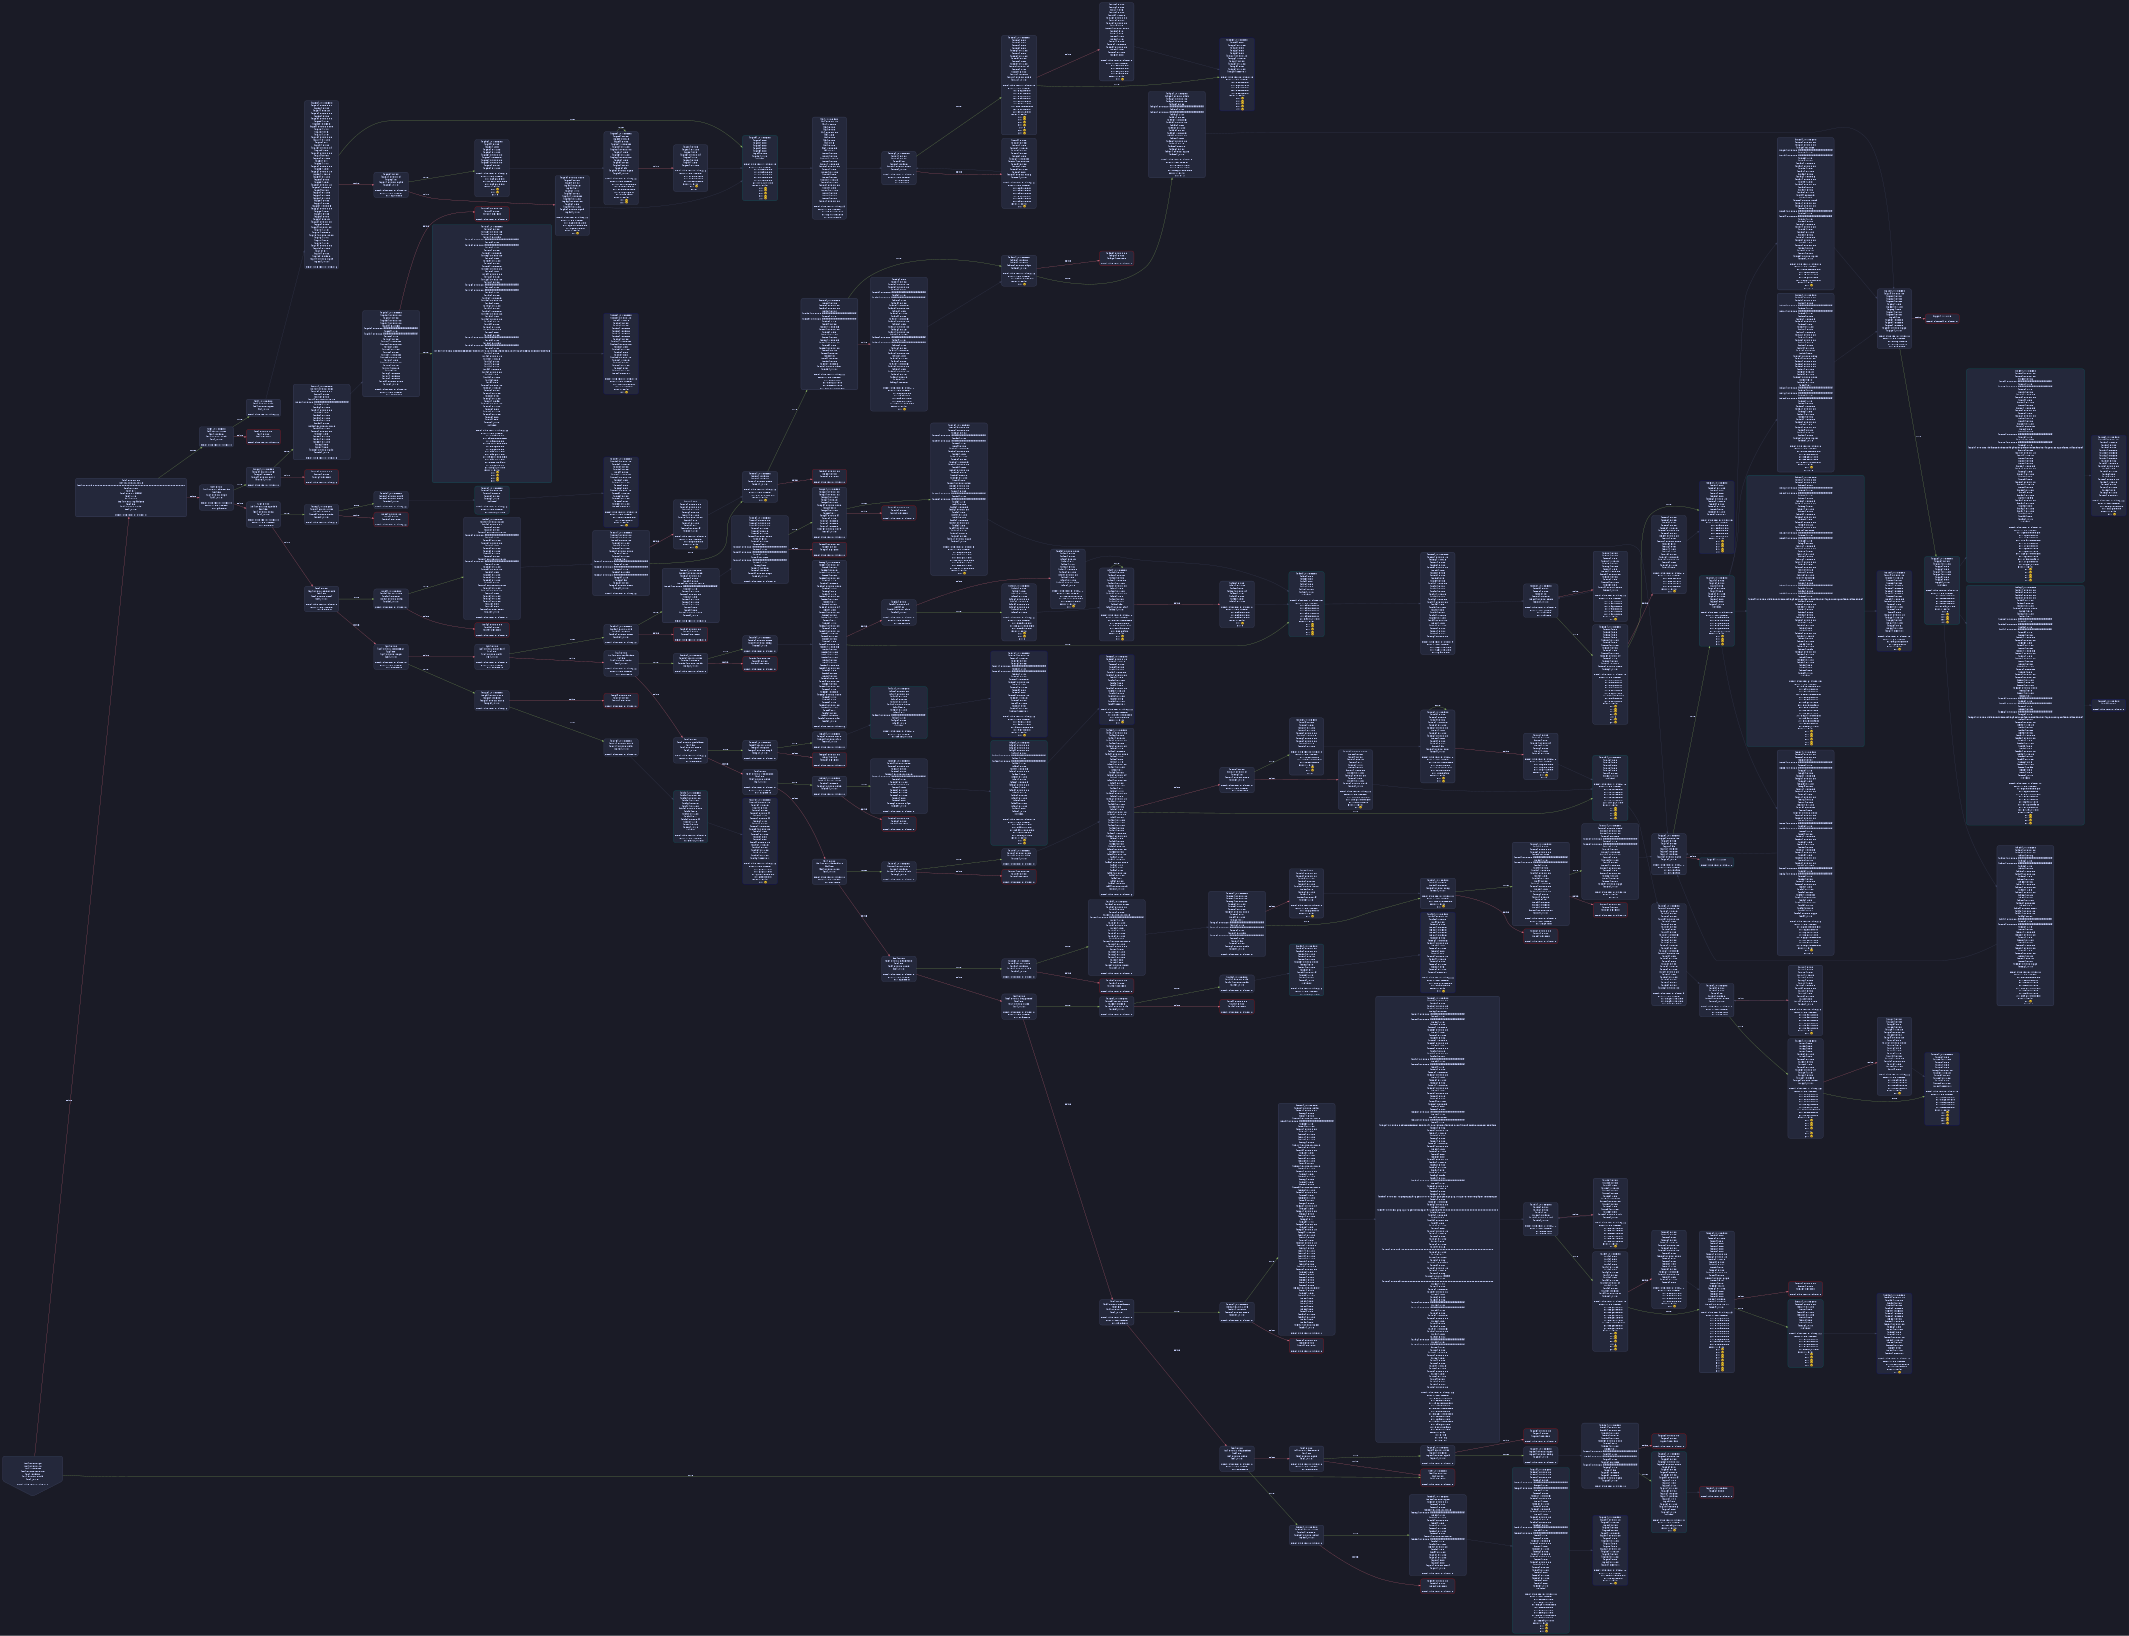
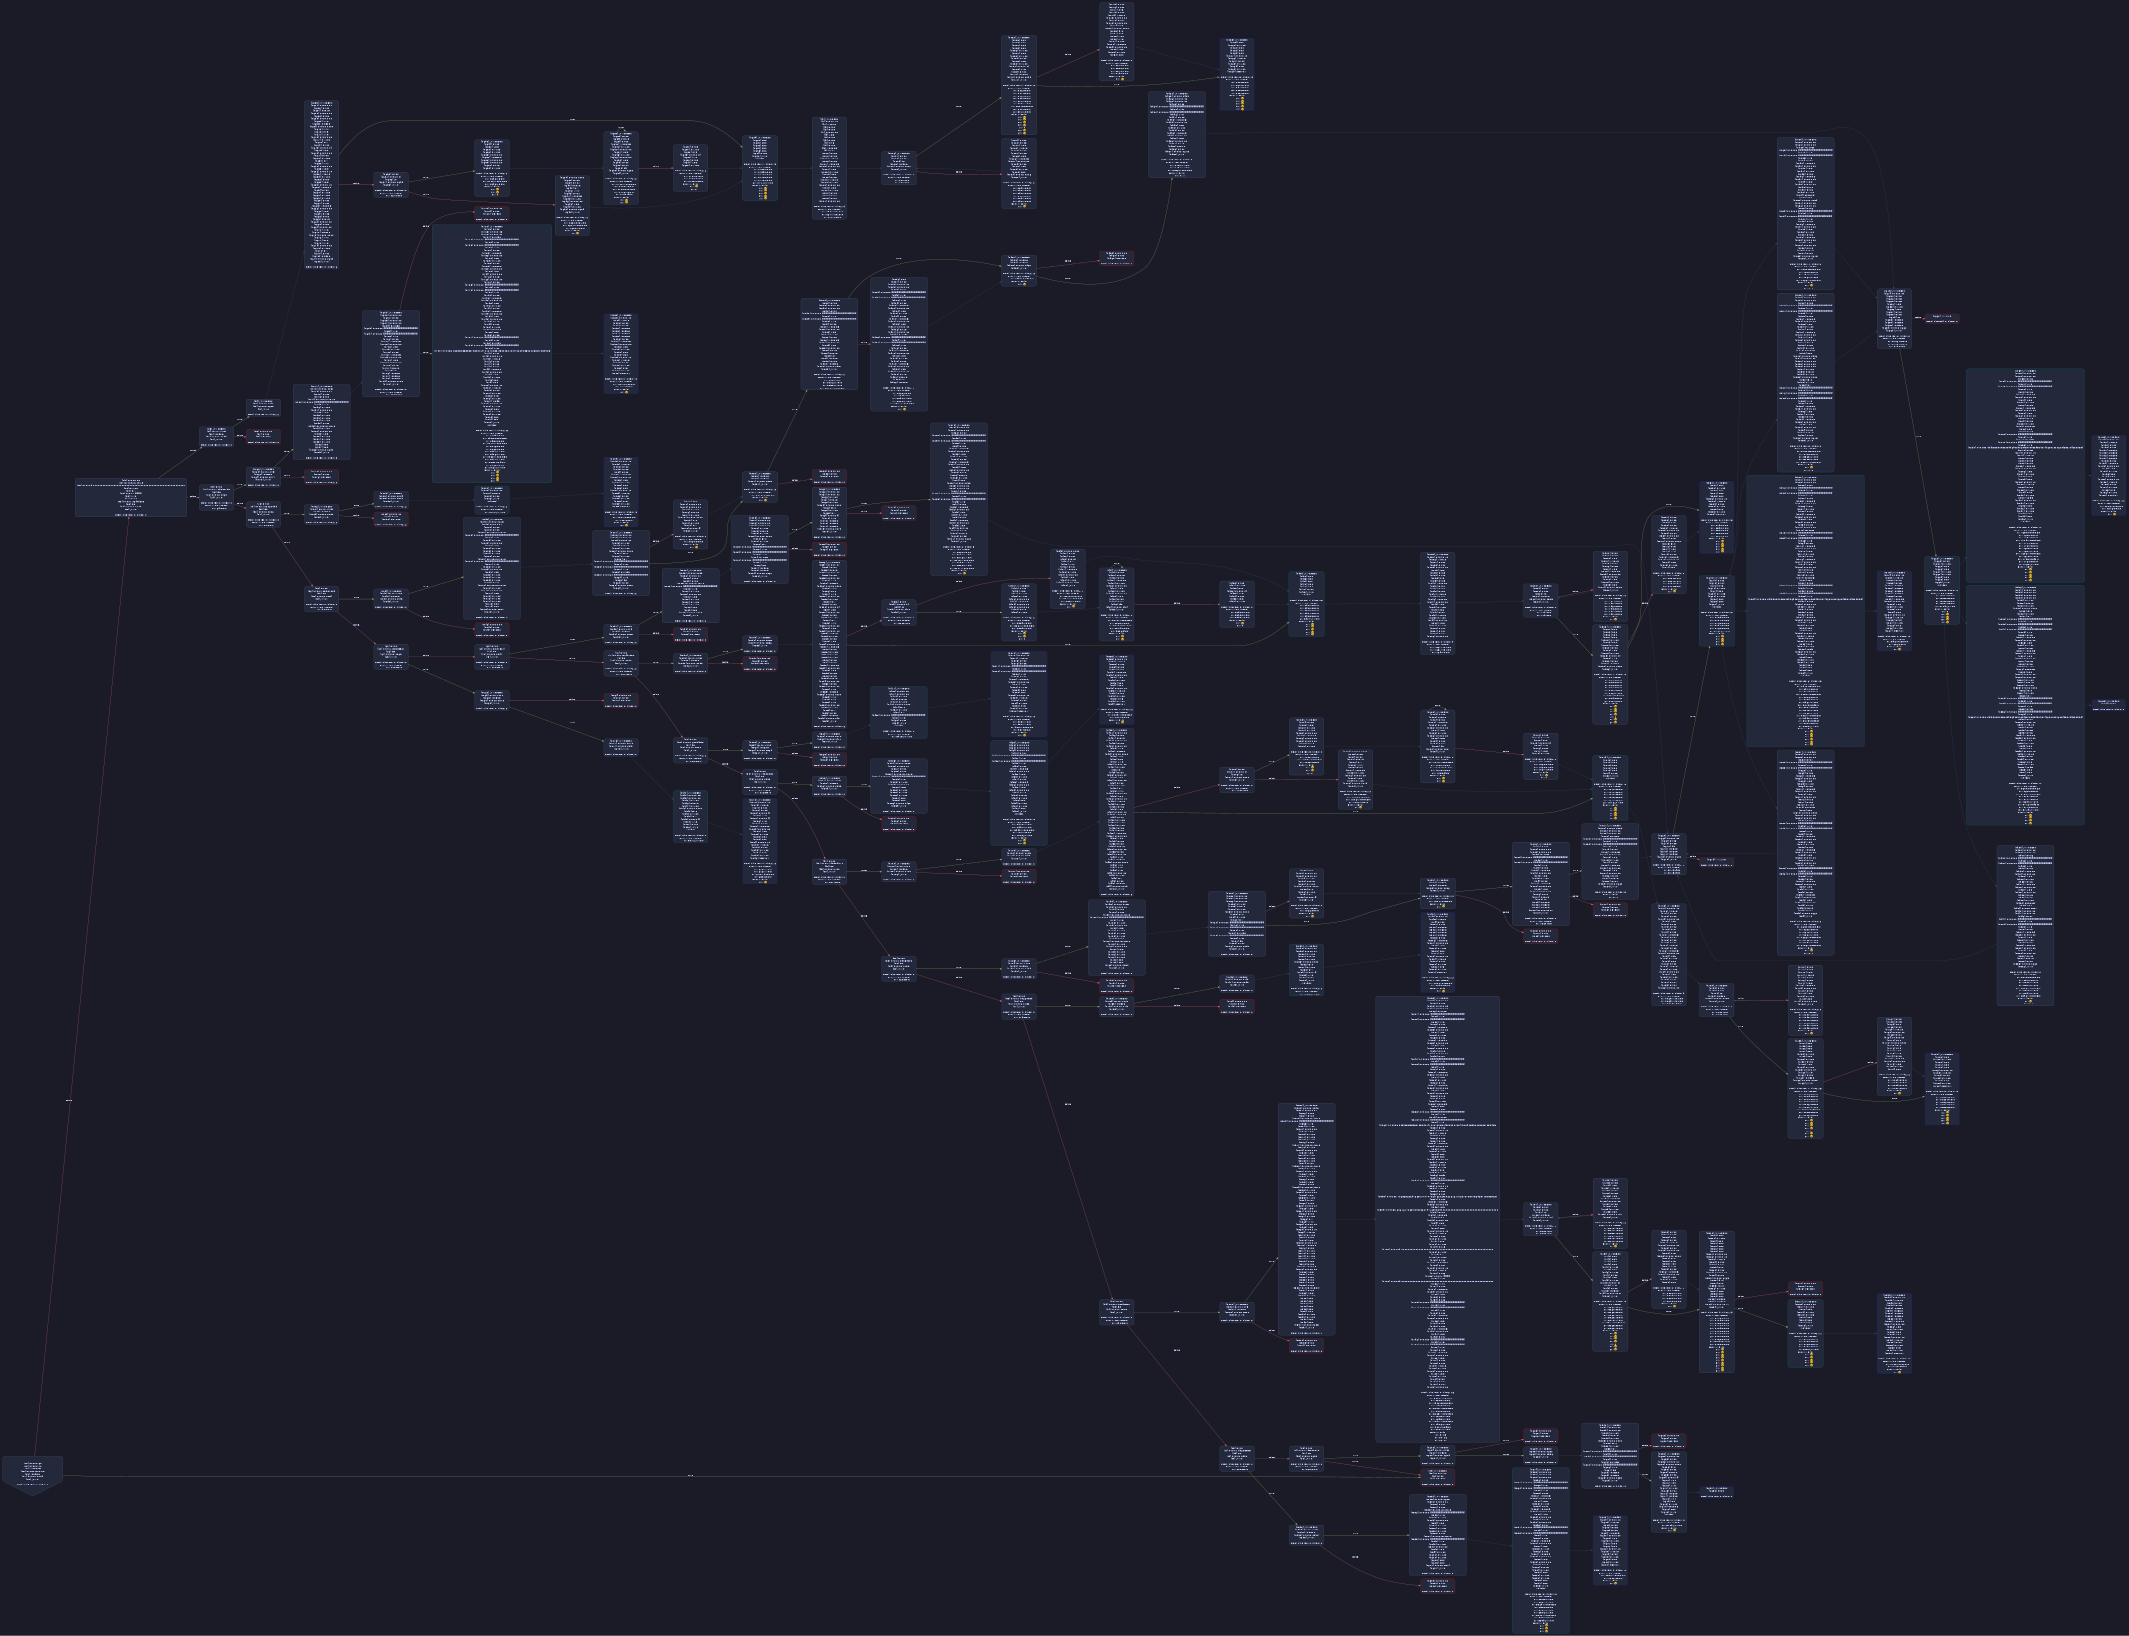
(1717, 862) -> (1717, 862)
(1717, 1492) -> (1717, 1492)
